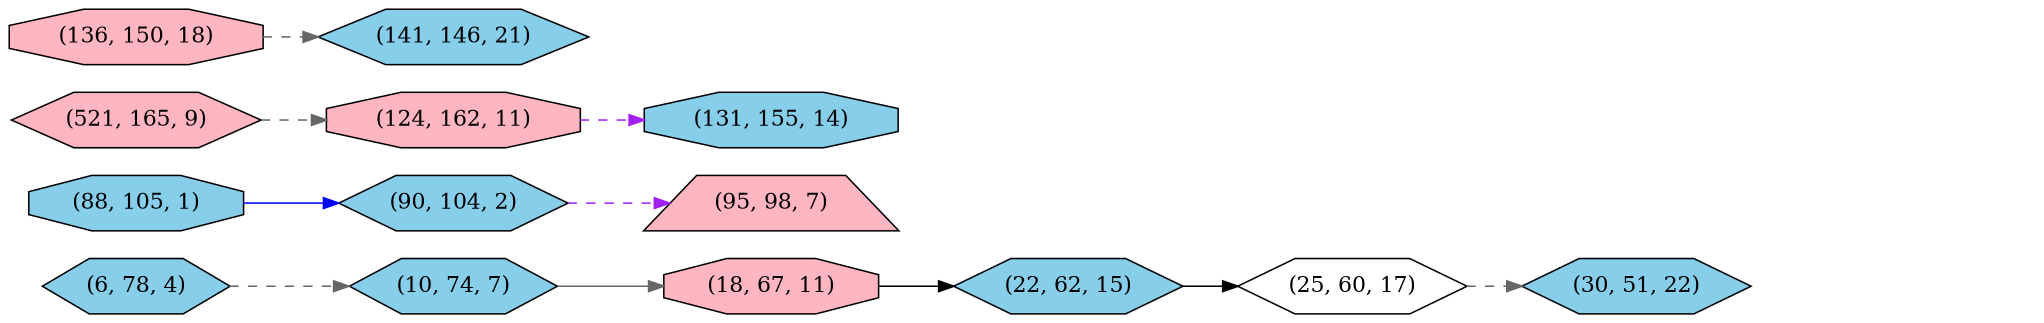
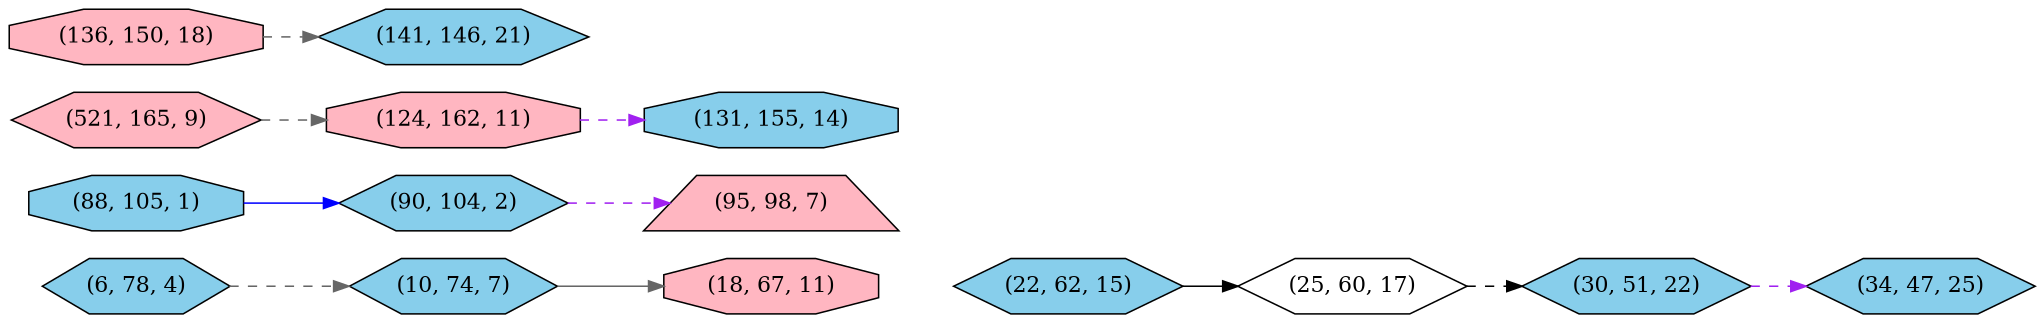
(908, 286) -> none
(1487, 286) -> (1487, 286)
none -> (1921, 286)
